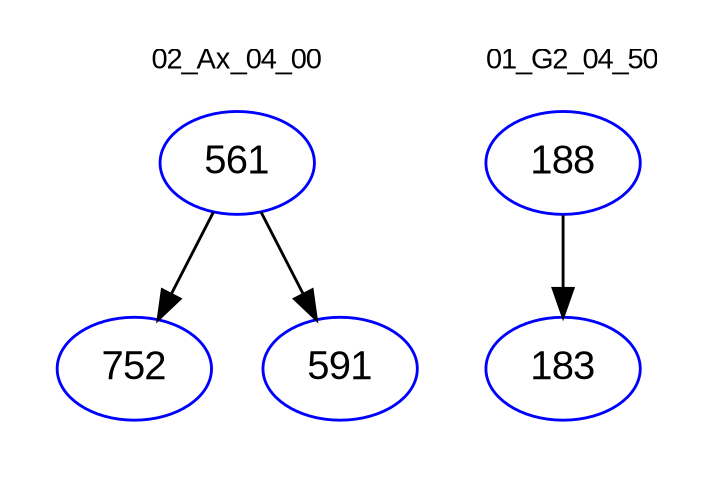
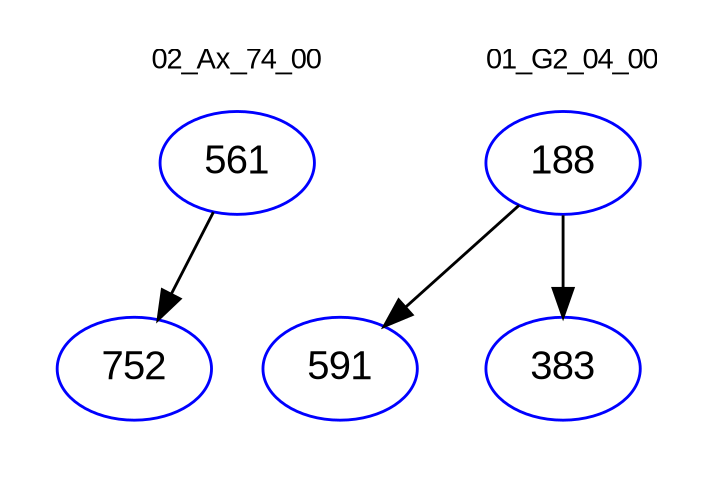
(237, 61) -> (237, 61)
(573, 61) -> (573, 61)
(282, 253) -> (482, 238)
(563, 369) -> (563, 369)
